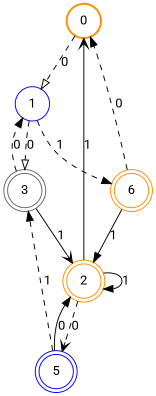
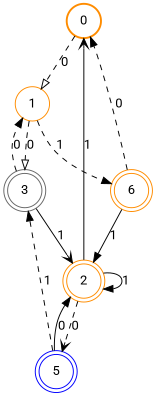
(32, 104) -> (32, 104)
